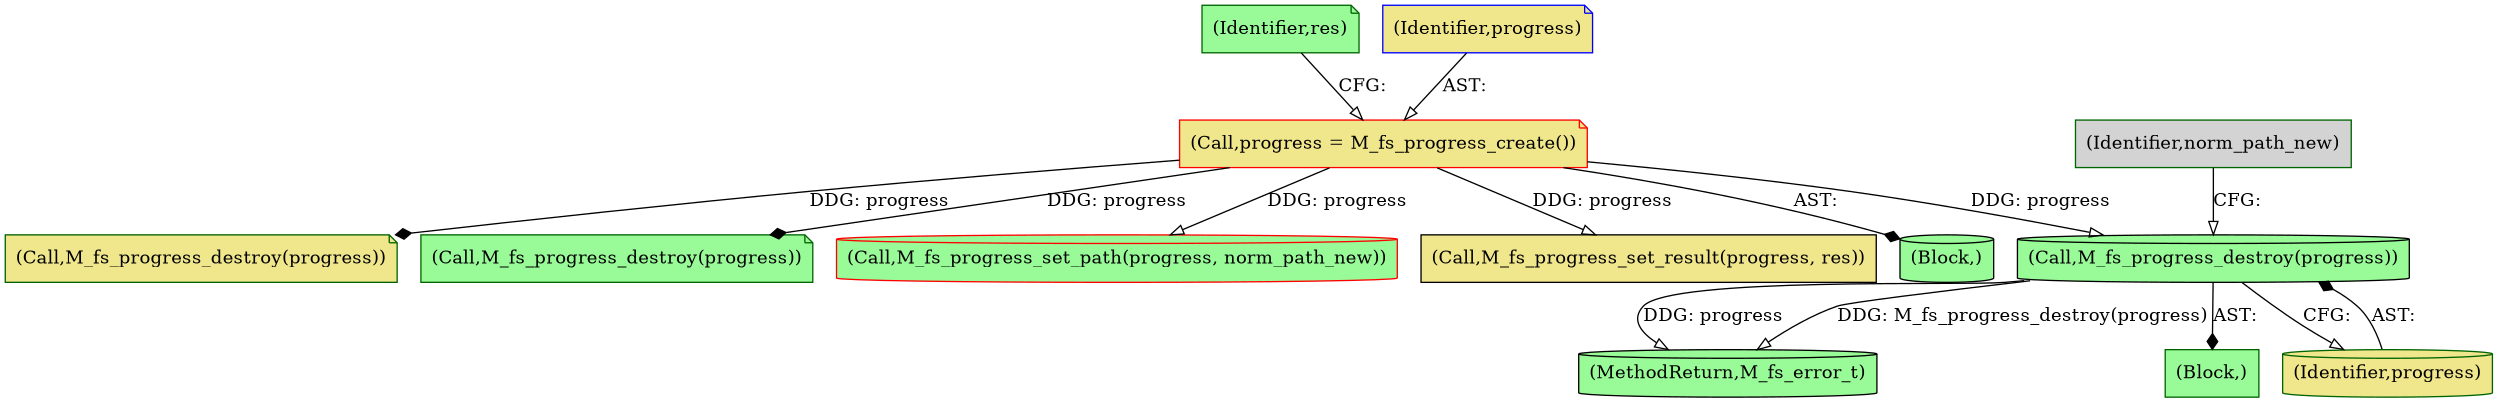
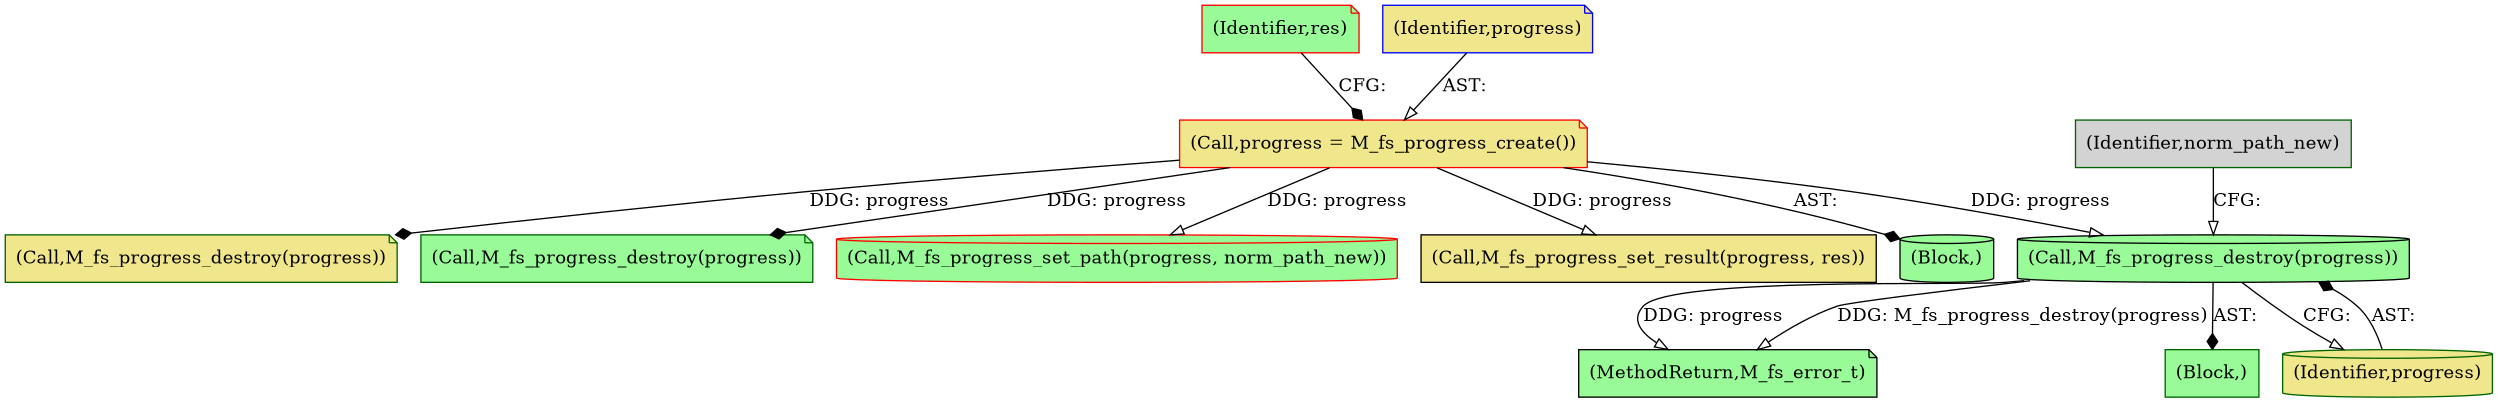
(1281, 29) -> (1281, 29)
(1327, 81) -> (1327, 81)
(1728, 373) -> (1728, 373)
